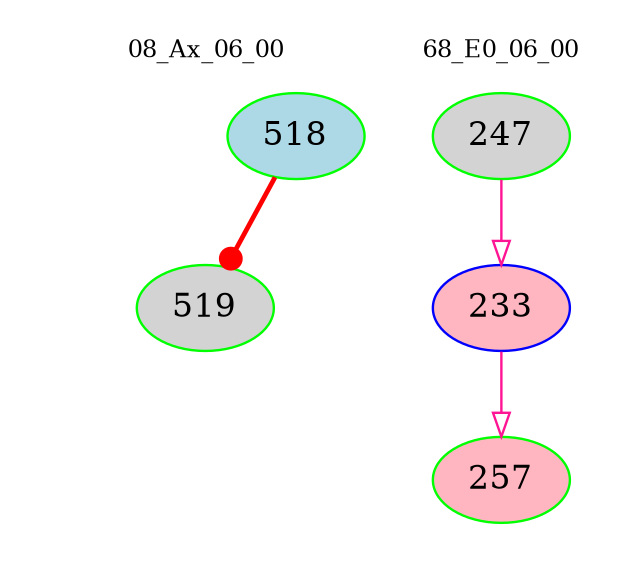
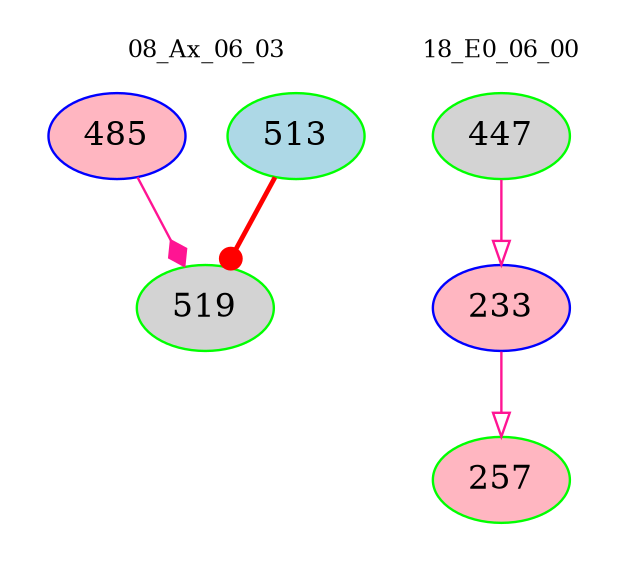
(207, 51) -> (207, 51)
(501, 51) -> (501, 51)
none -> (117, 136)
(296, 136) -> (296, 136)
(501, 136) -> (501, 136)
